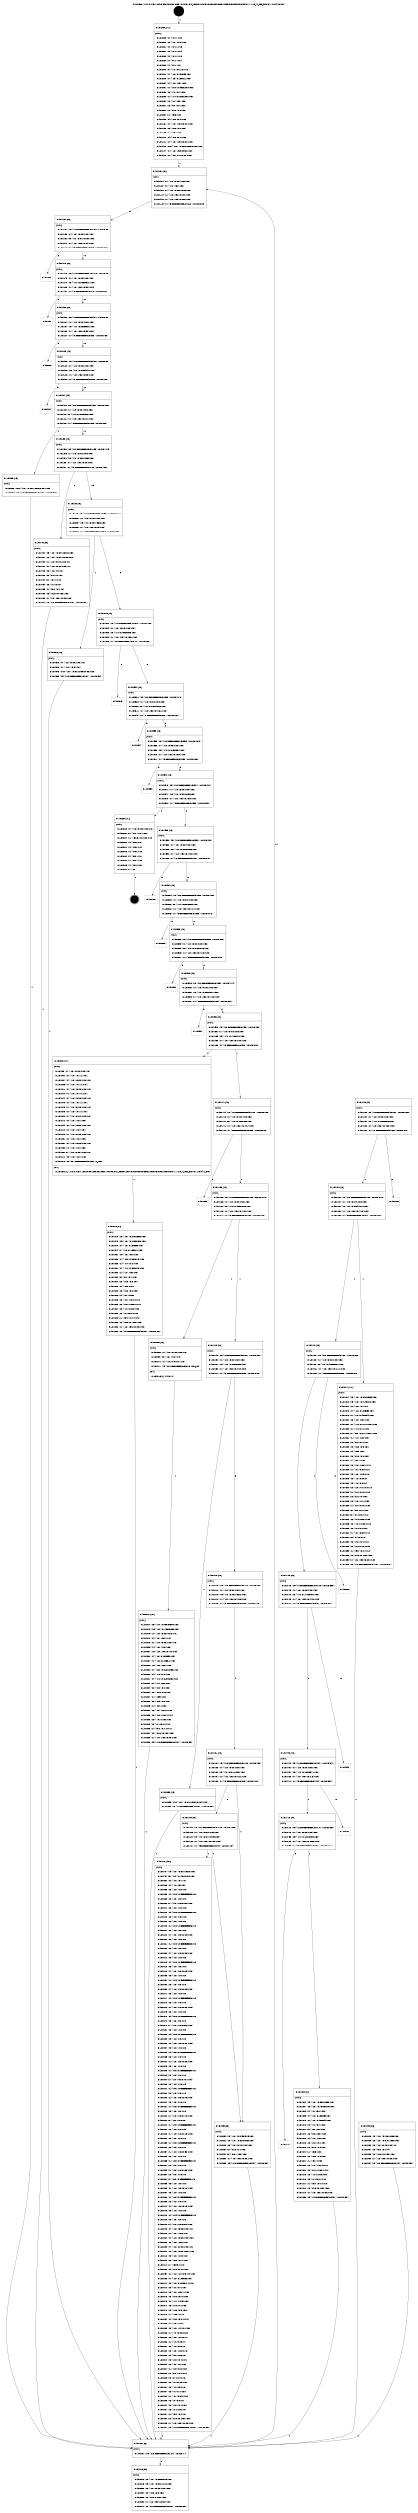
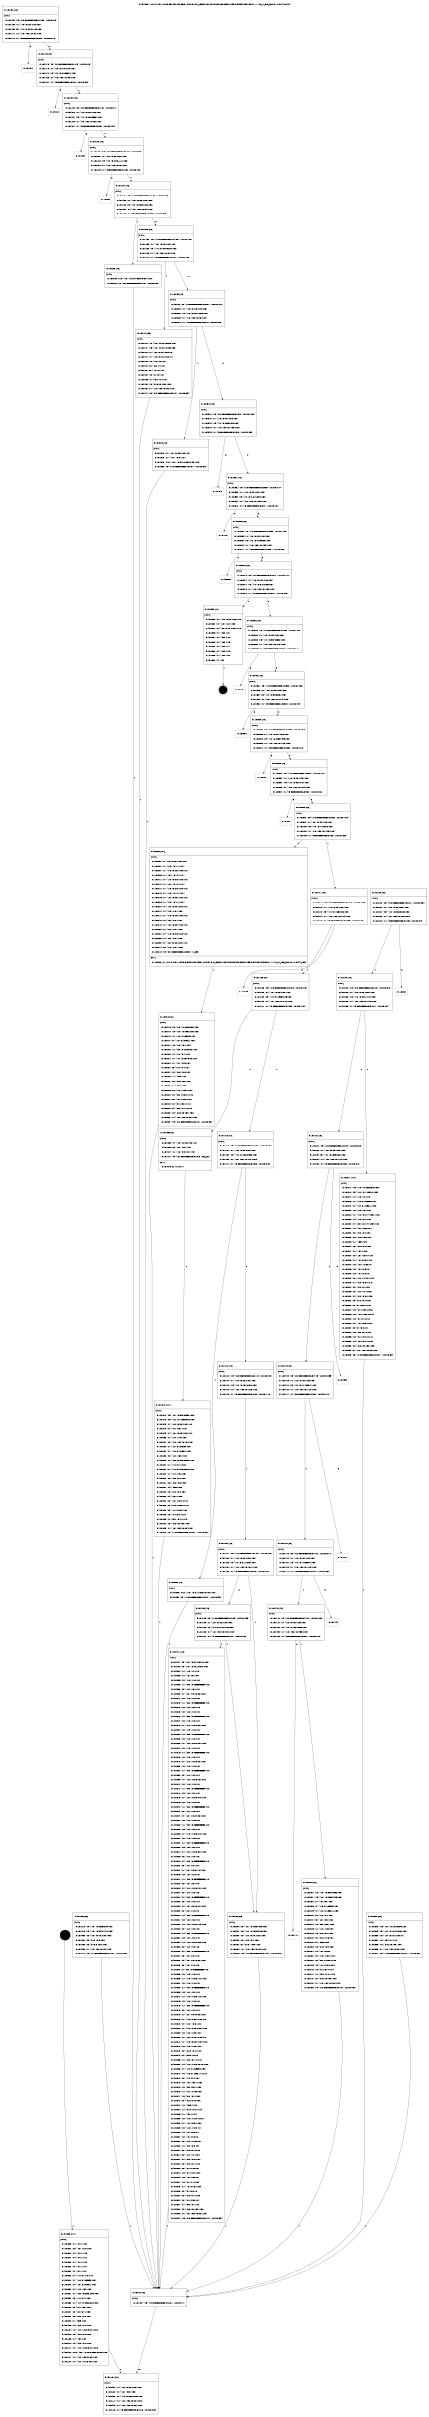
(132, 210) -> none
(160, 2461) -> (112, 2125)
